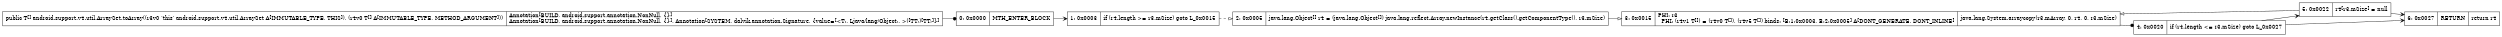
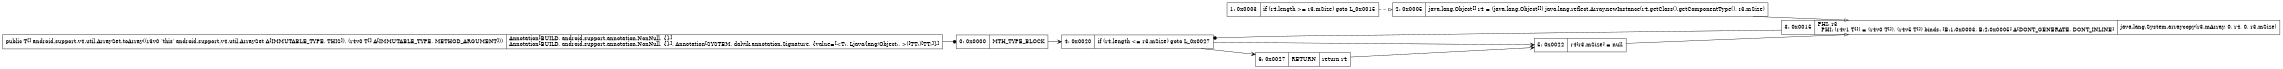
(2396, 14) -> (1440, 52)
(1022, 19) -> (1019, 42)
(1058, 19) -> (1053, 42)
